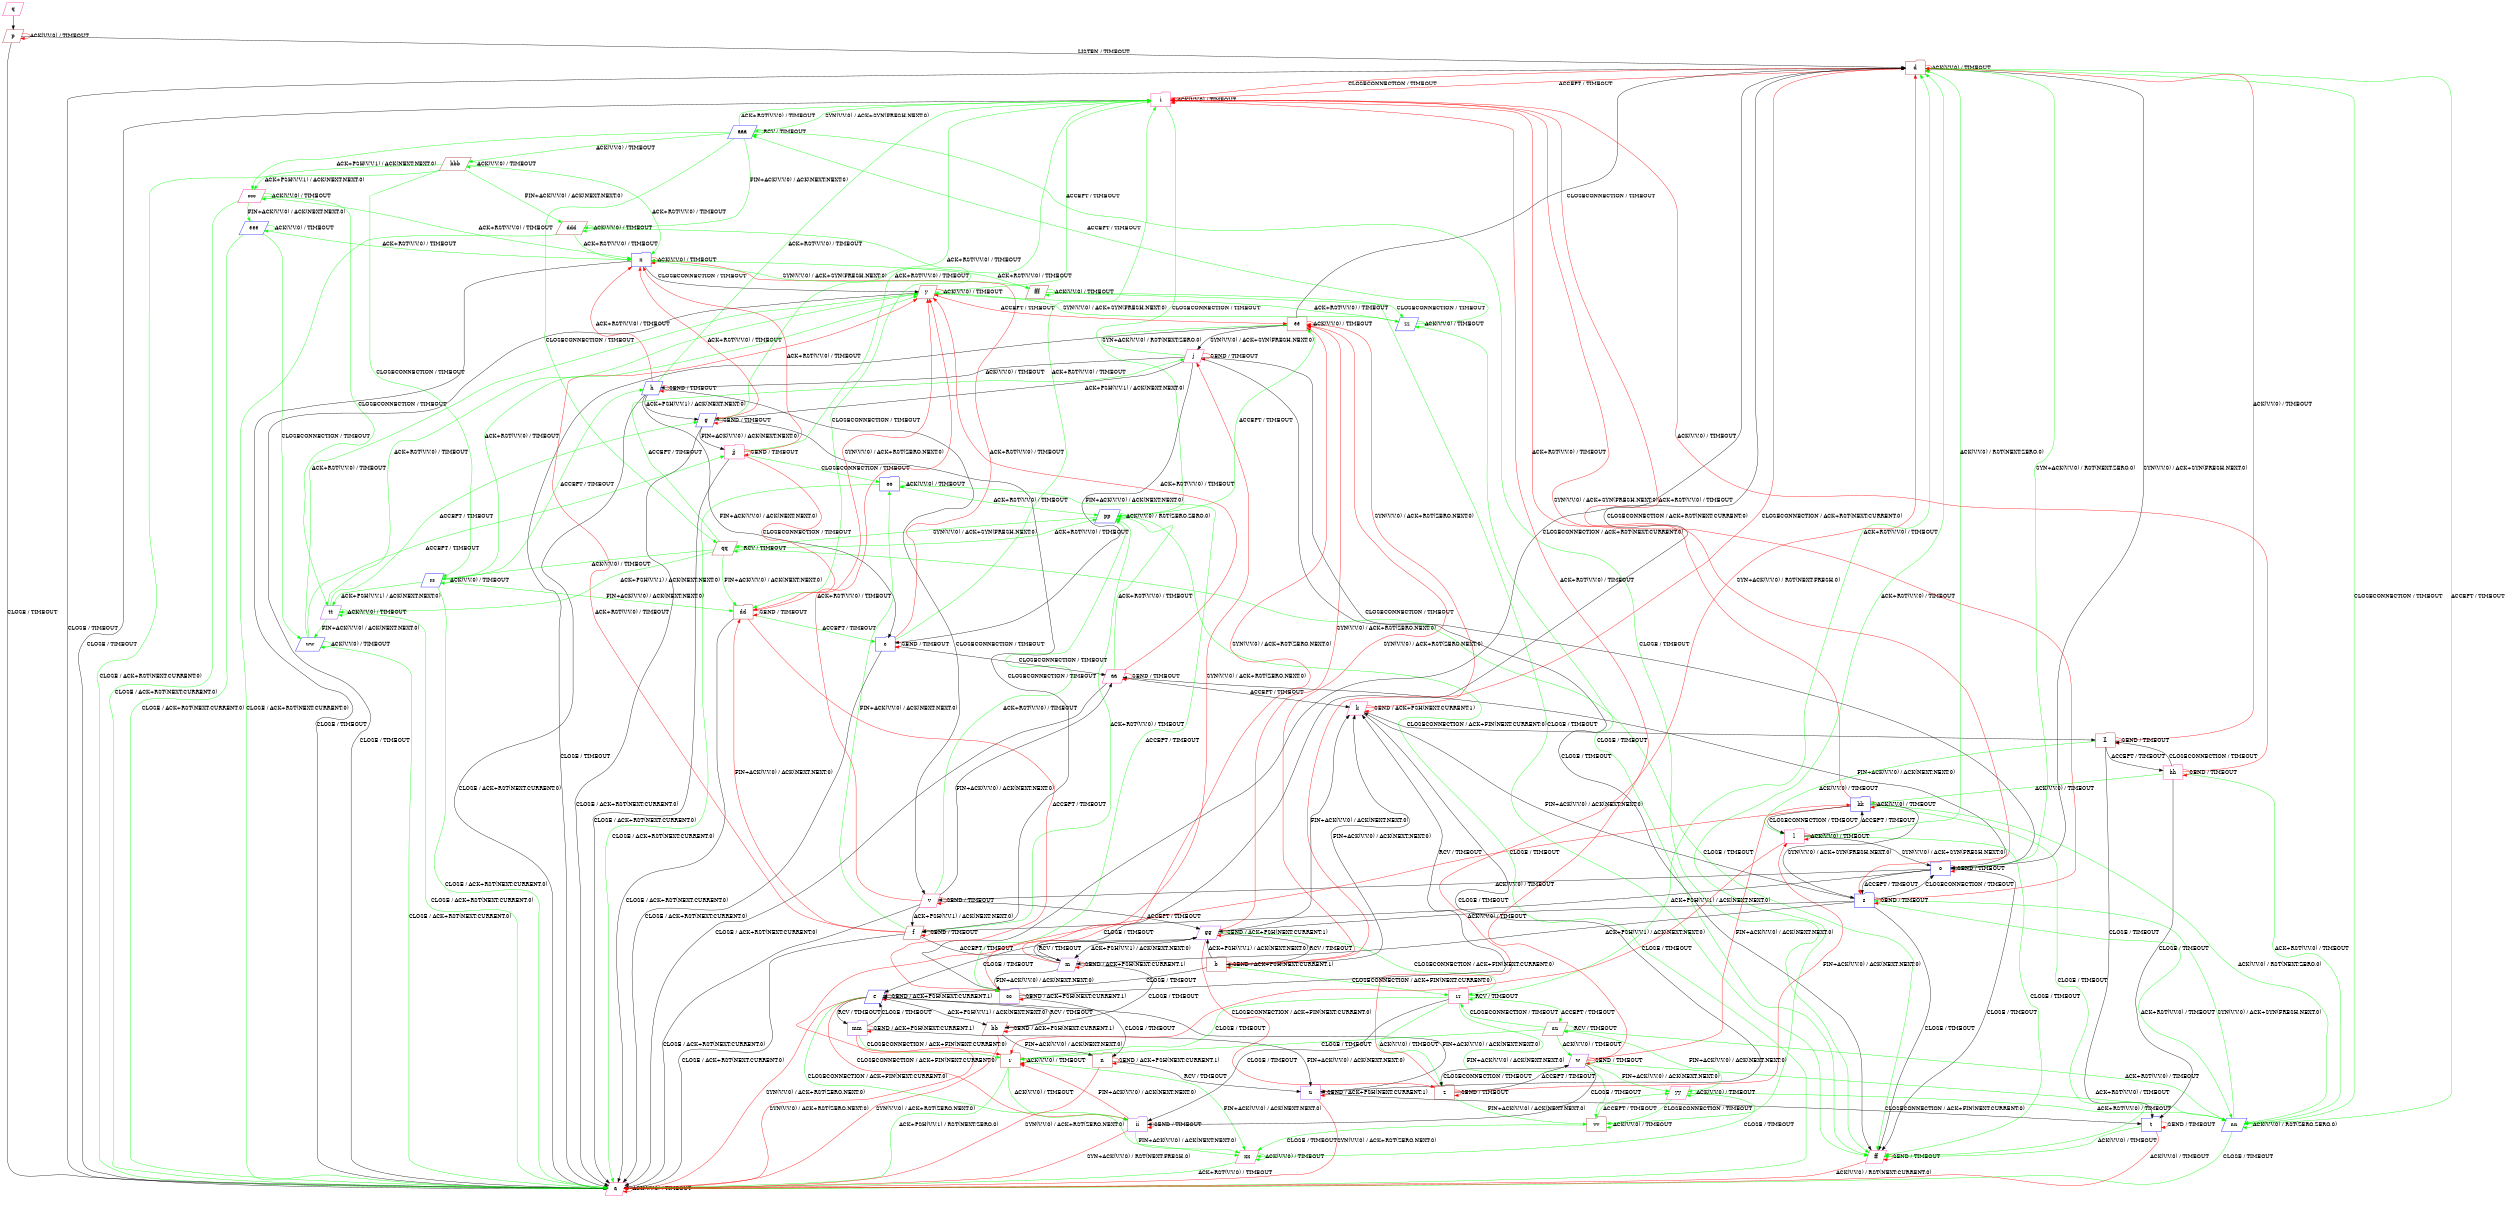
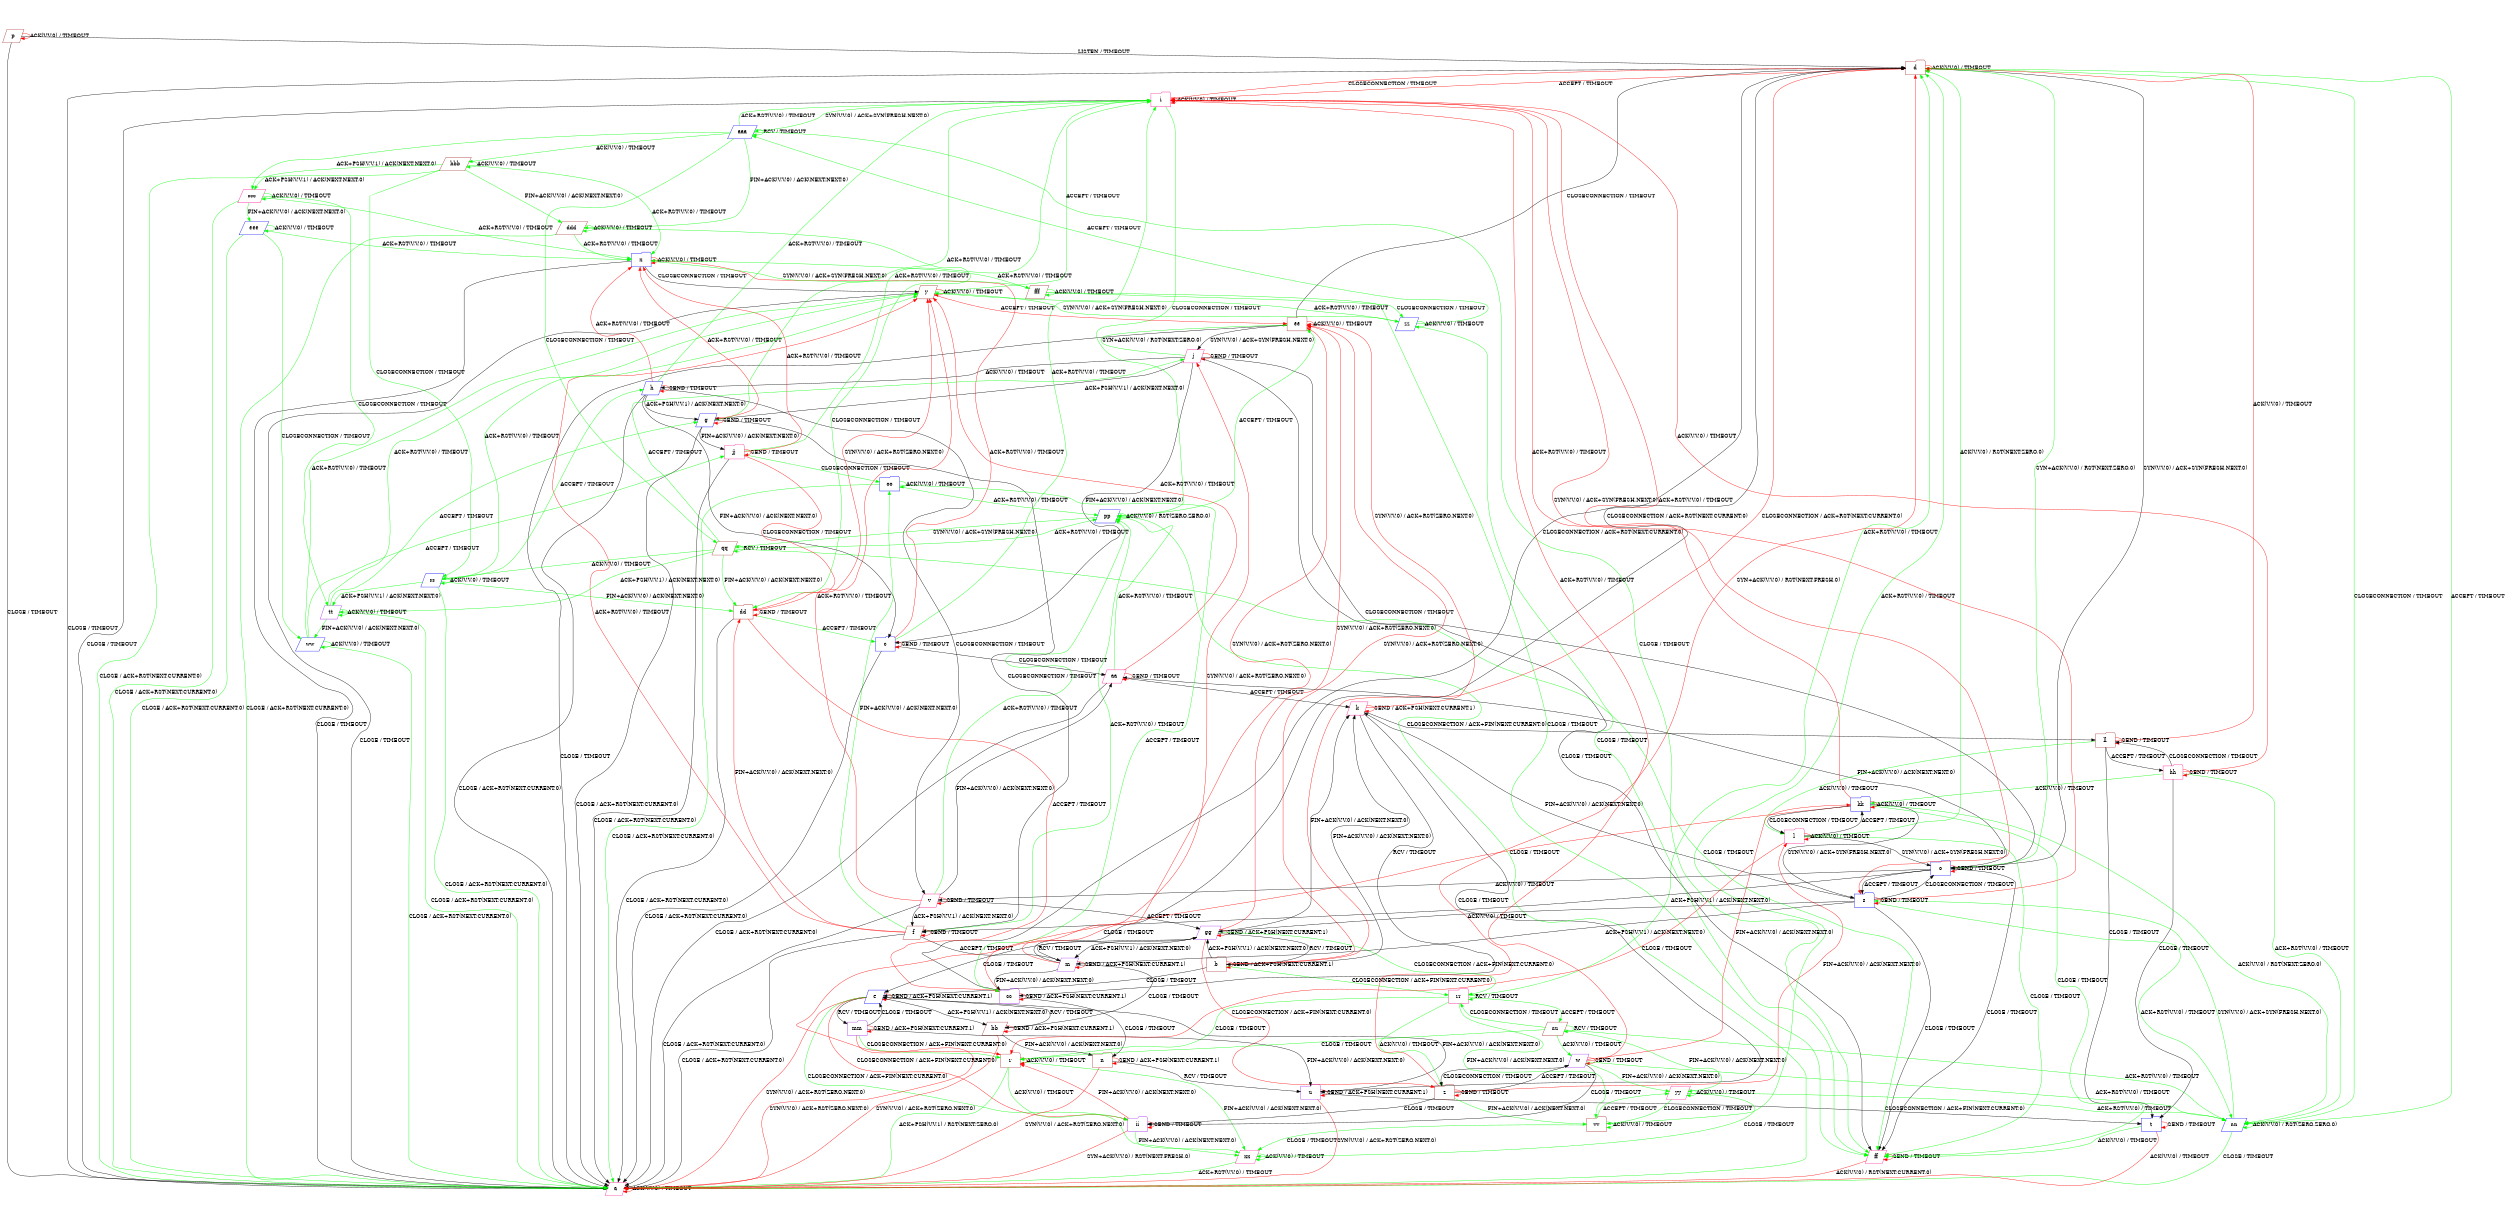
(13, 9) -> none
(1364, 978) -> (1495, 967)
(1294, 1049) -> (1294, 1116)
